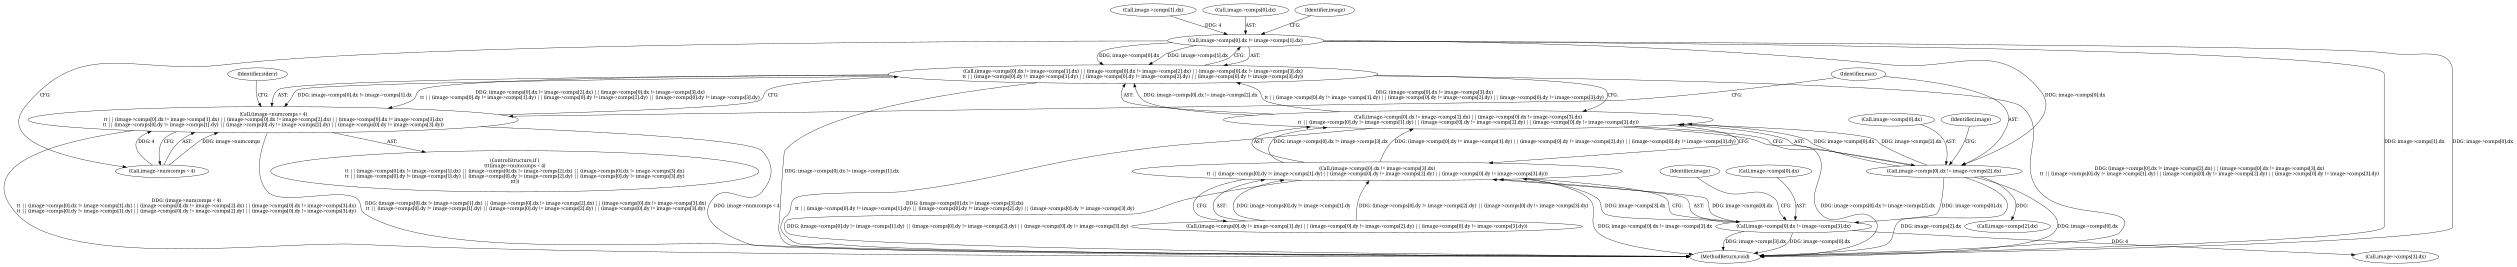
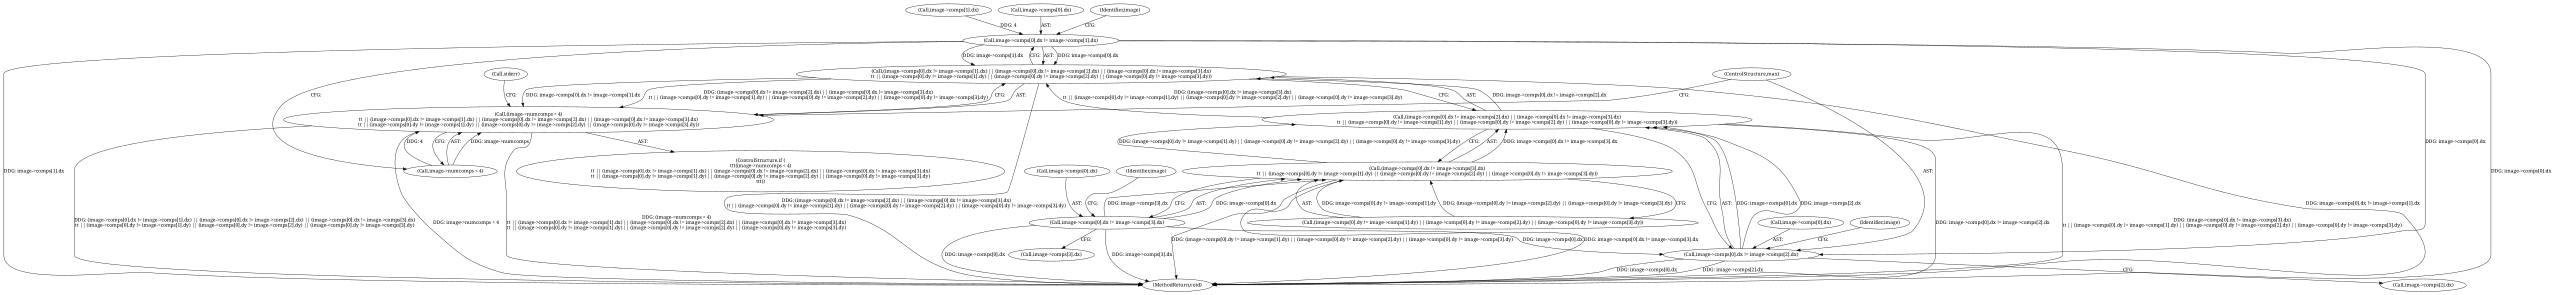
(258, 74) -> (506, 74)
(1858, 74) -> (1752, 74)
(2023, 206) -> (2129, 270)
(1931, 216) -> (1415, 231)
(2120, 242) -> (1087, 240)
